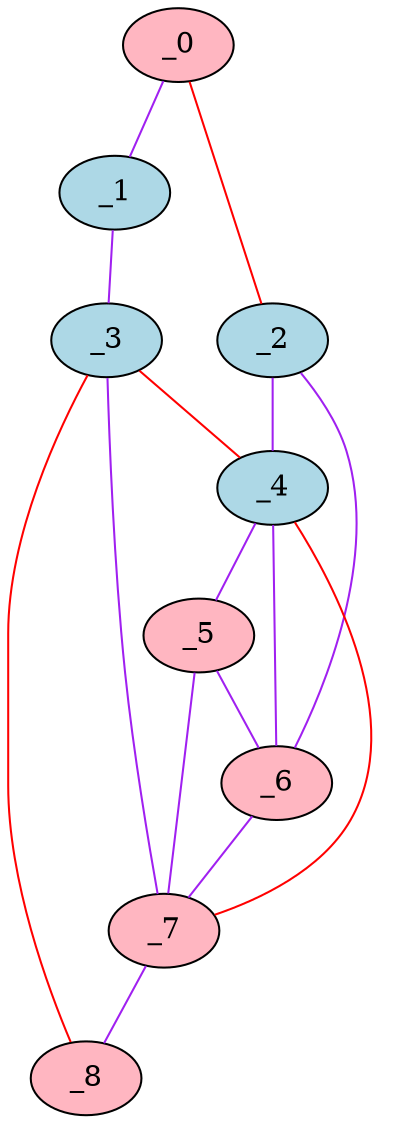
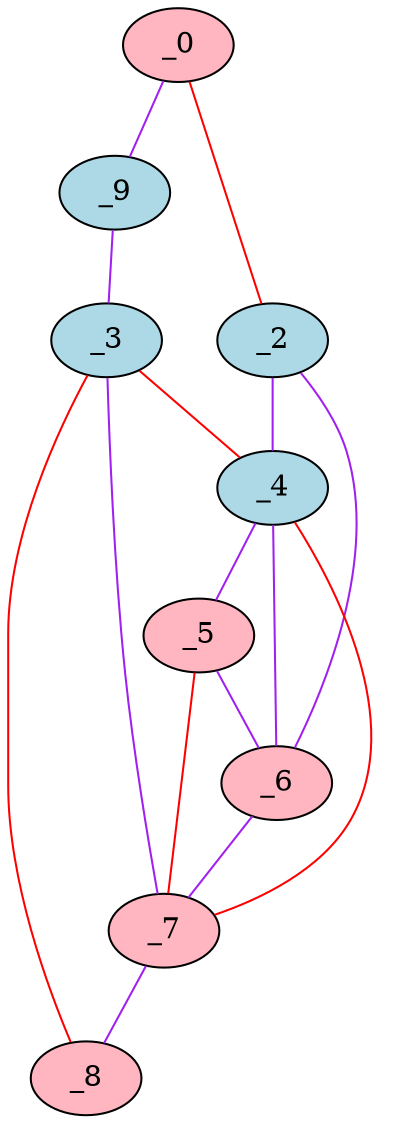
(115, 193) -> (115, 193)
(181, 783) -> (181, 783)
